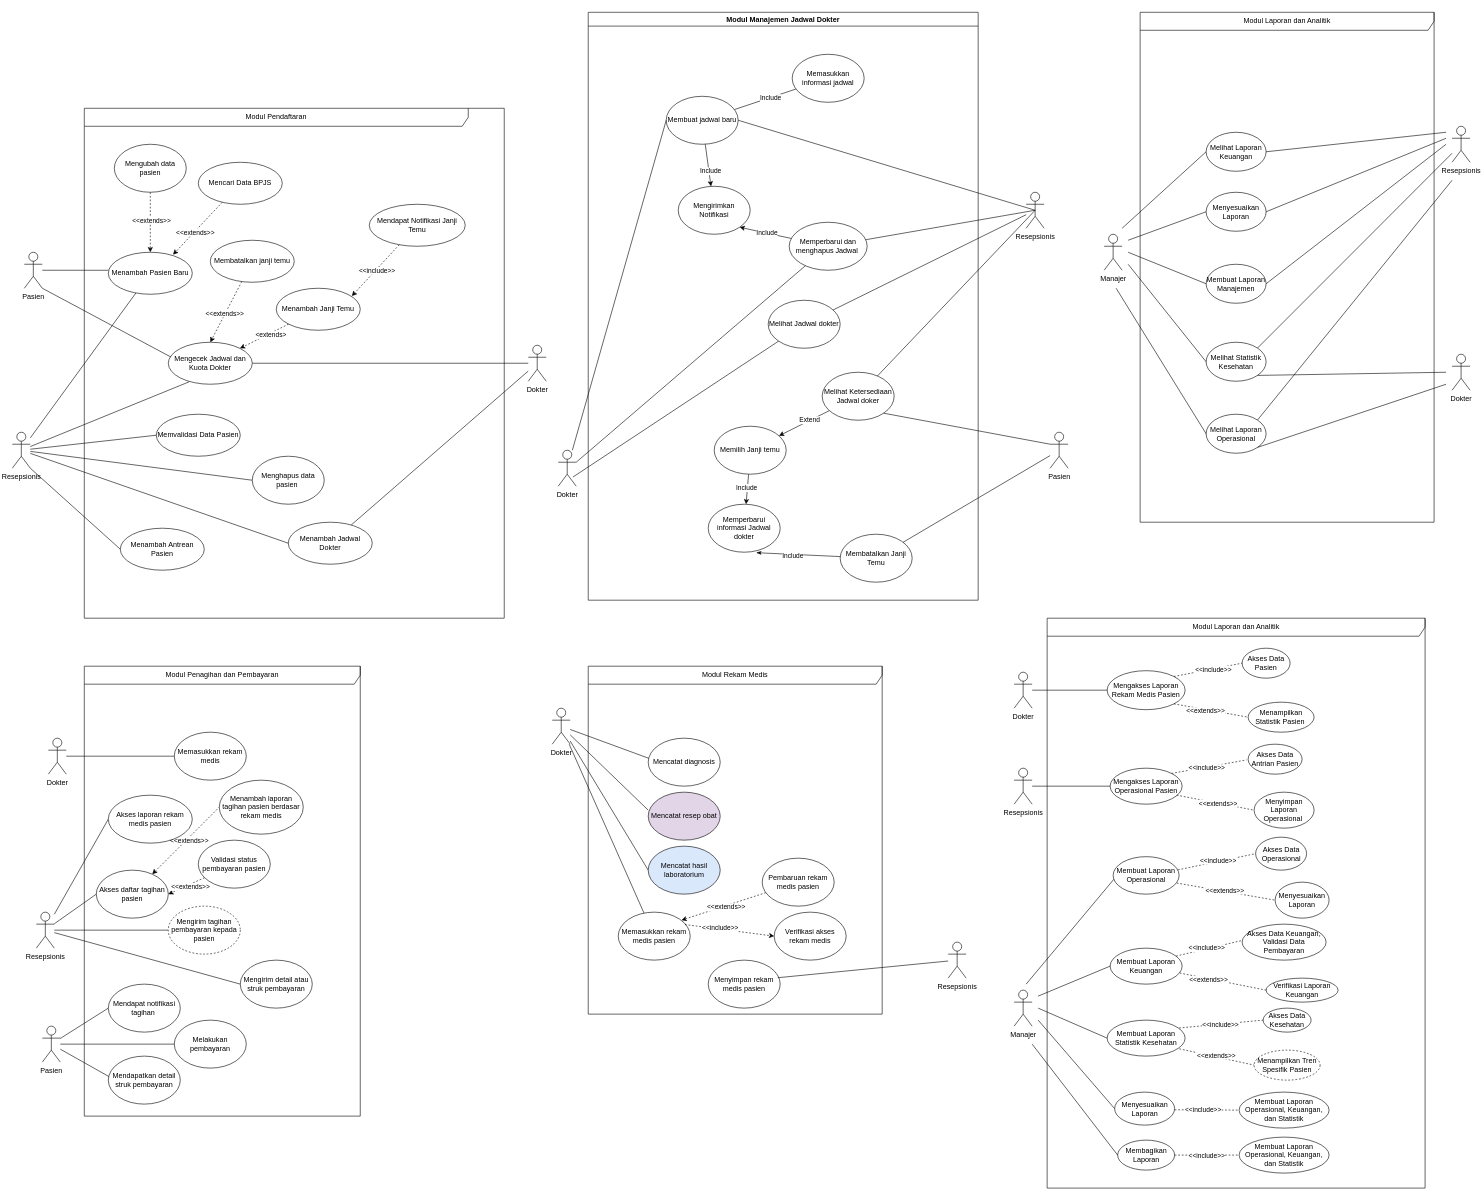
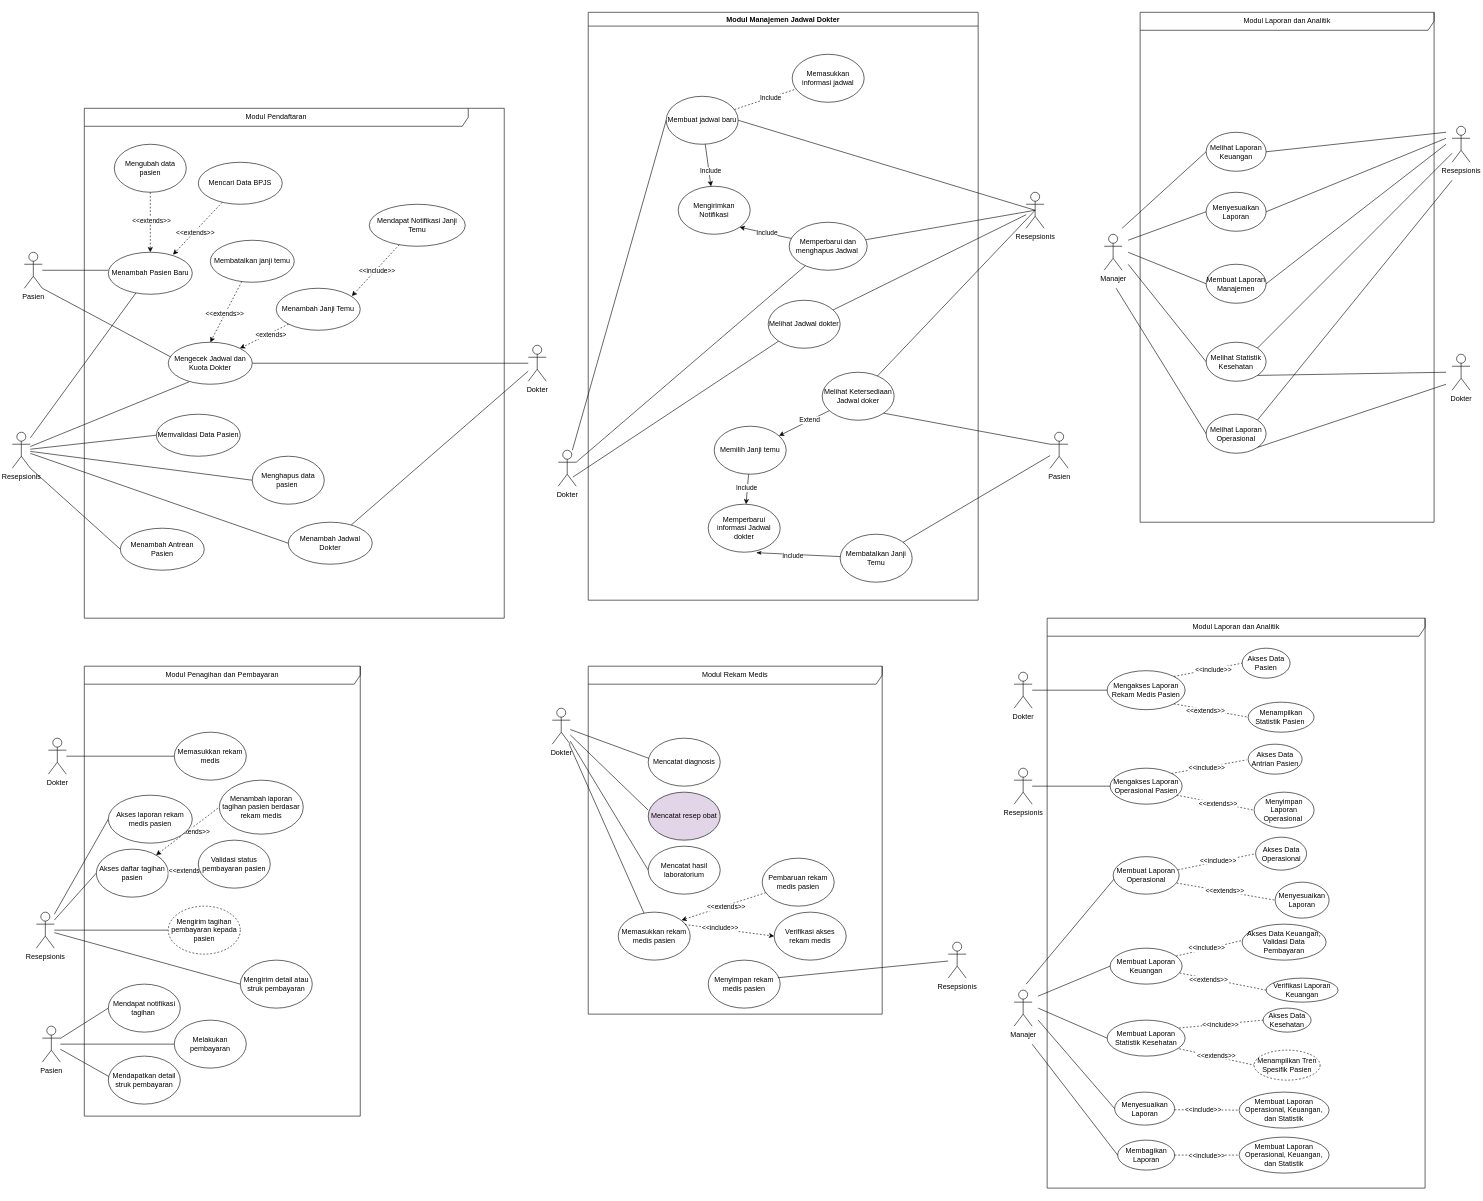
(746, 106) -> (746, 106)
(684, 870) -> (684, 870)
(132, 894) -> (132, 873)
